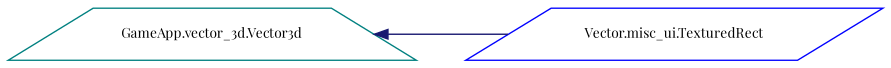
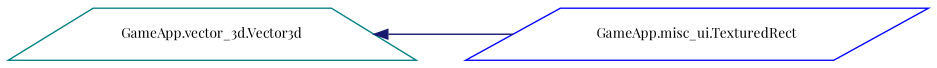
(674, 34) -> (697, 34)
